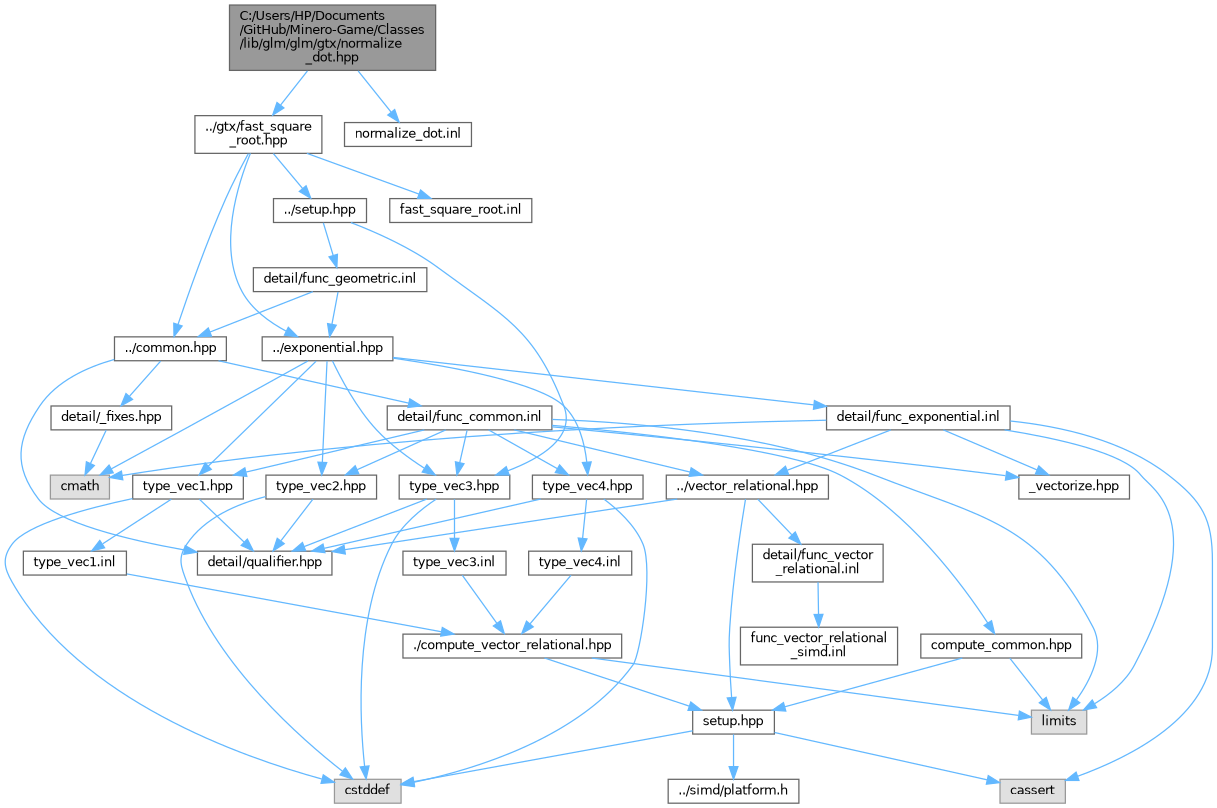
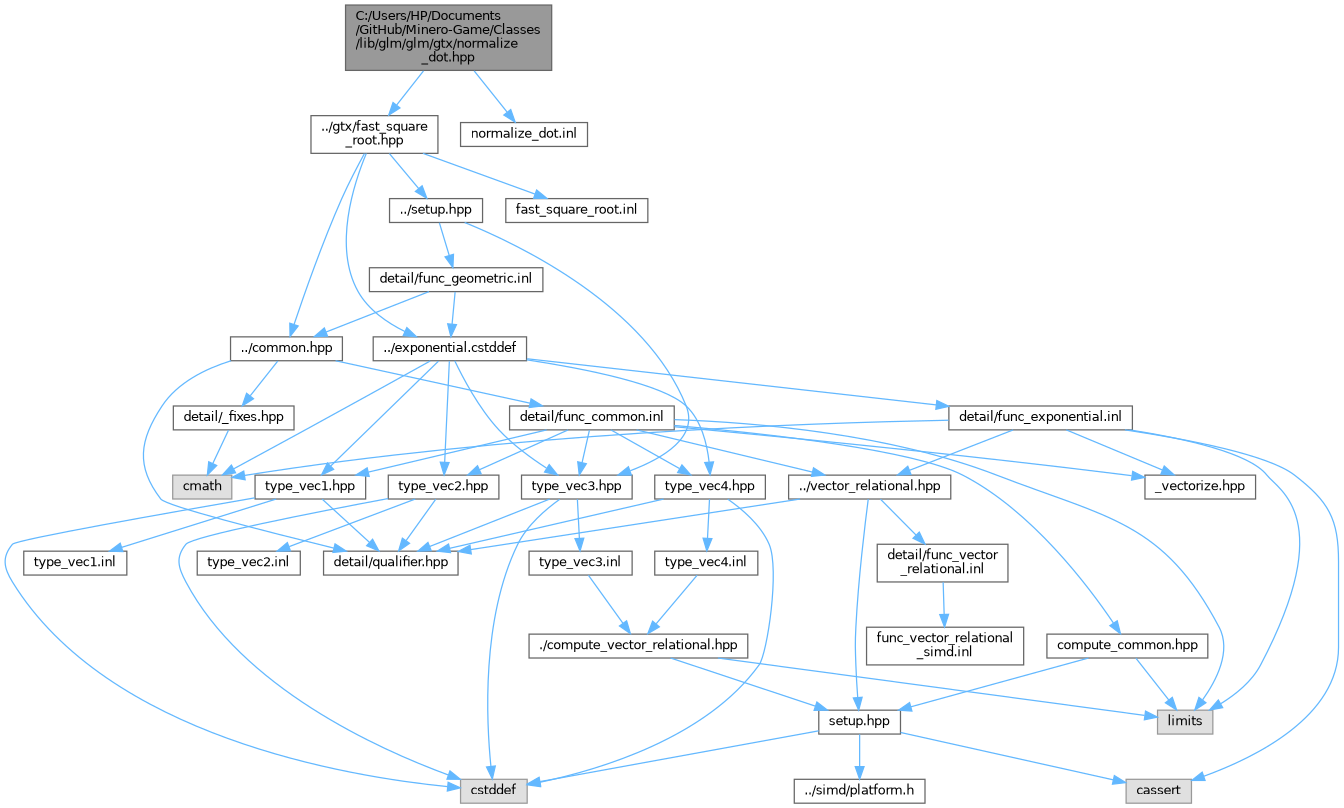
(328, 349) -> (450, 349)
none -> (249, 563)
(284, 603) -> none
